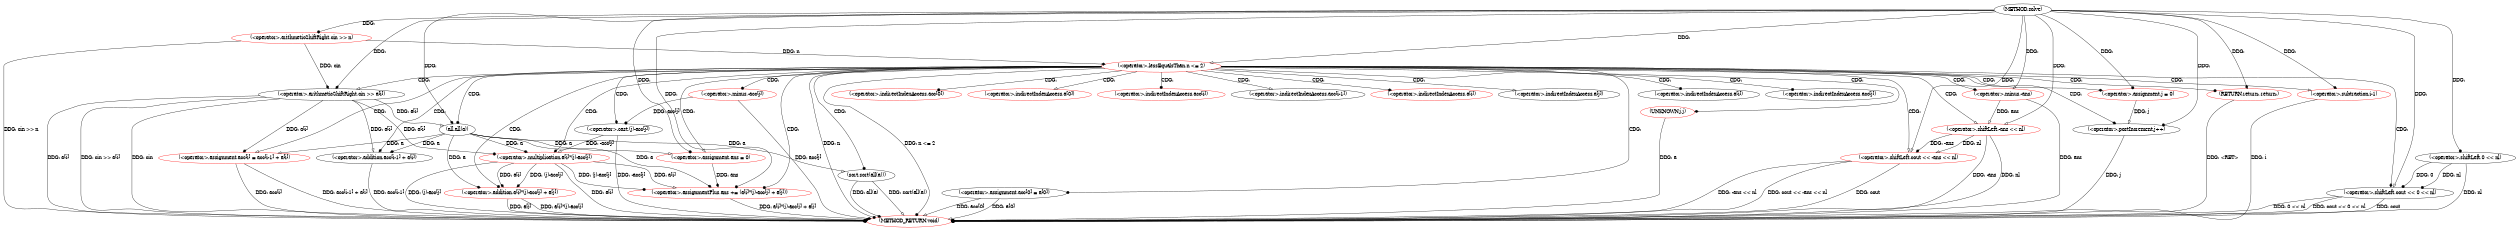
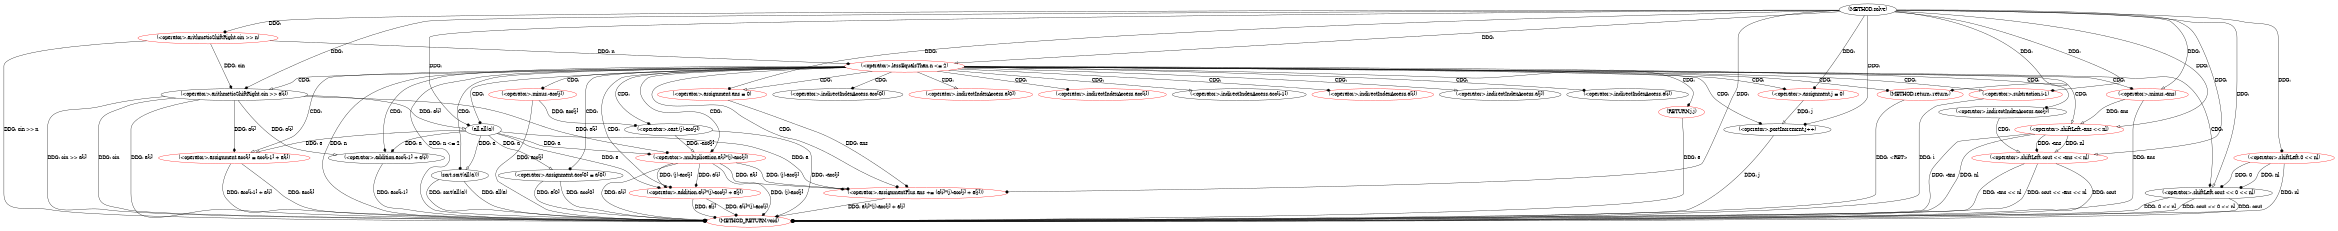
(1594, 69) -> (1997, 135)
(1031, 80) -> (873, 80)
(897, 95) -> (838, 95)
(2249, 95) -> (1920, 95)
(1668, 112) -> (1682, 112)
(554, 146) -> (521, 152)
(2465, 158) -> (2284, 158)
